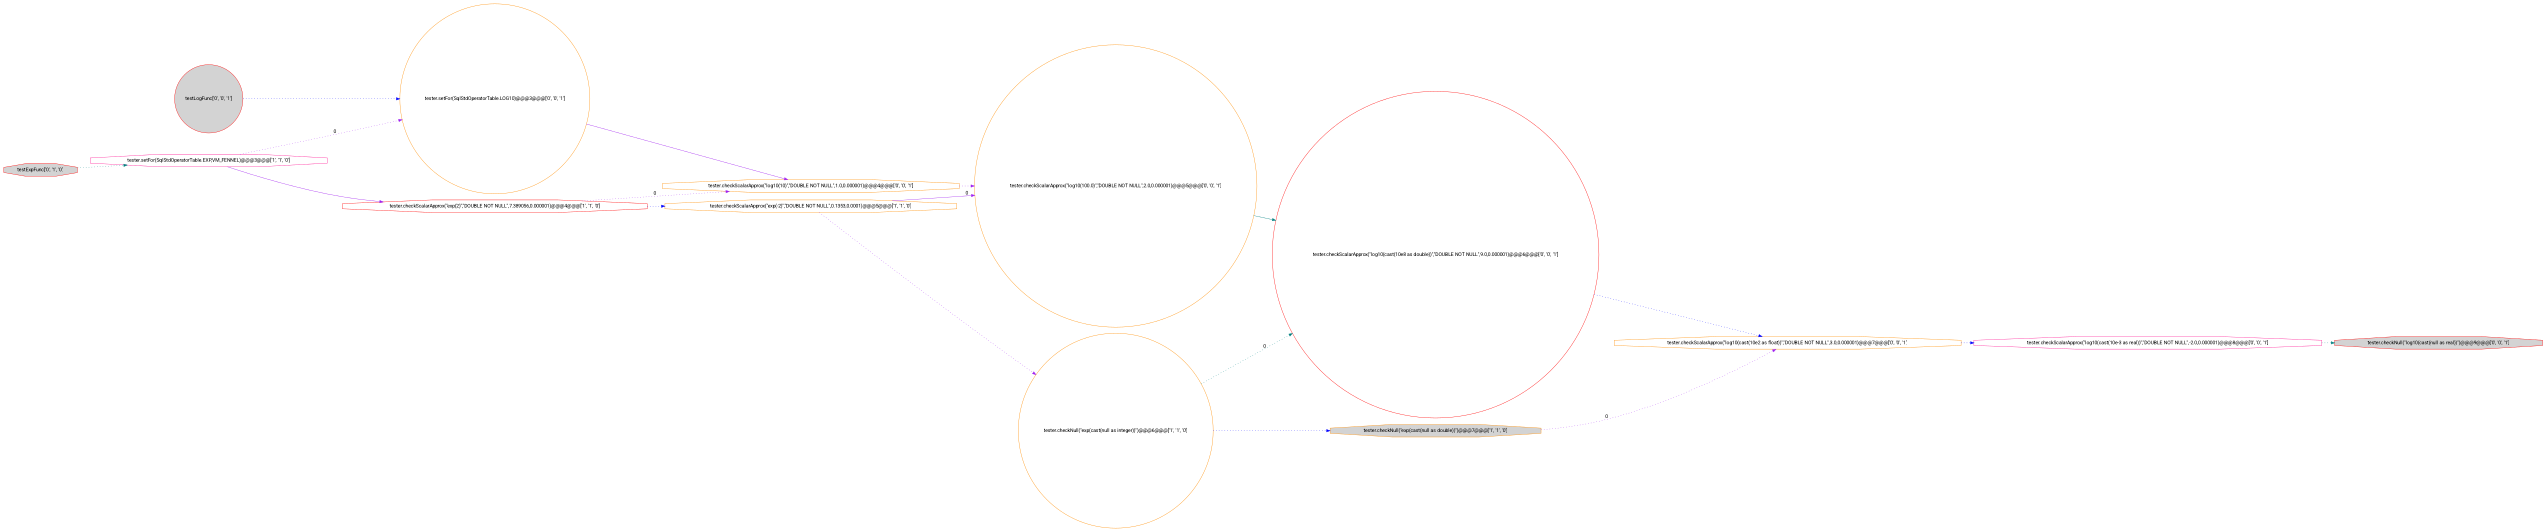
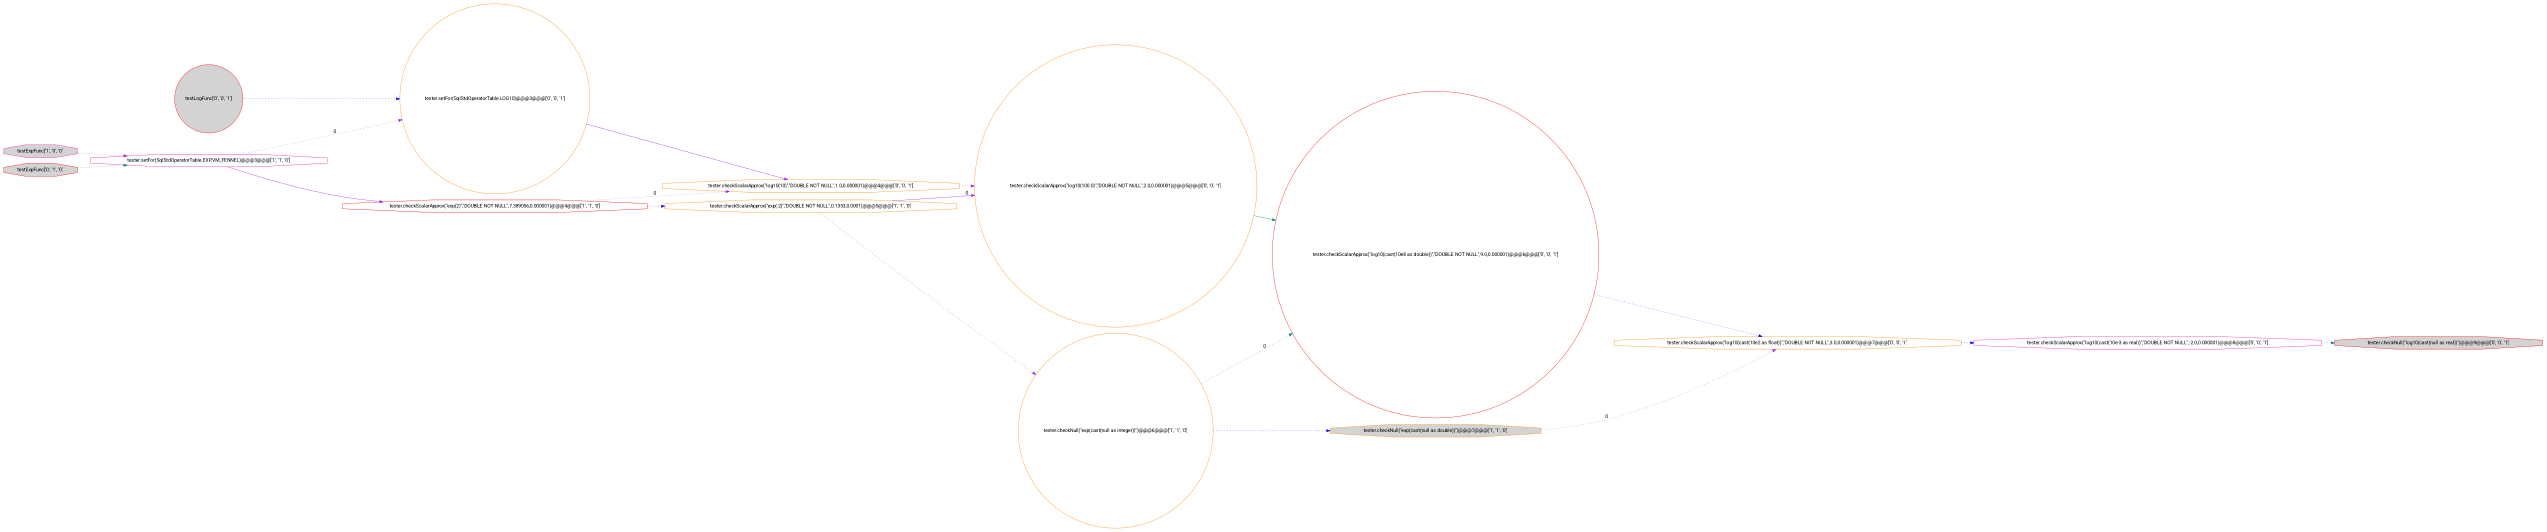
none -> (41, 151)
